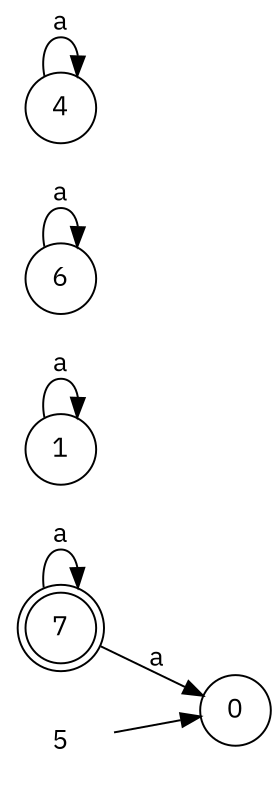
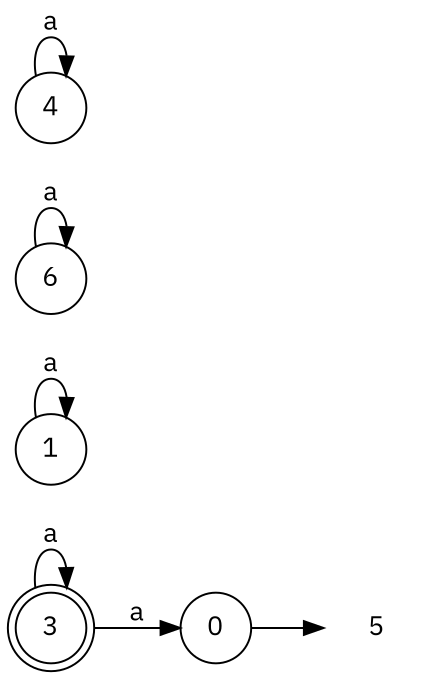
(61, 628) -> (51, 628)
(147, 726) -> (278, 628)
